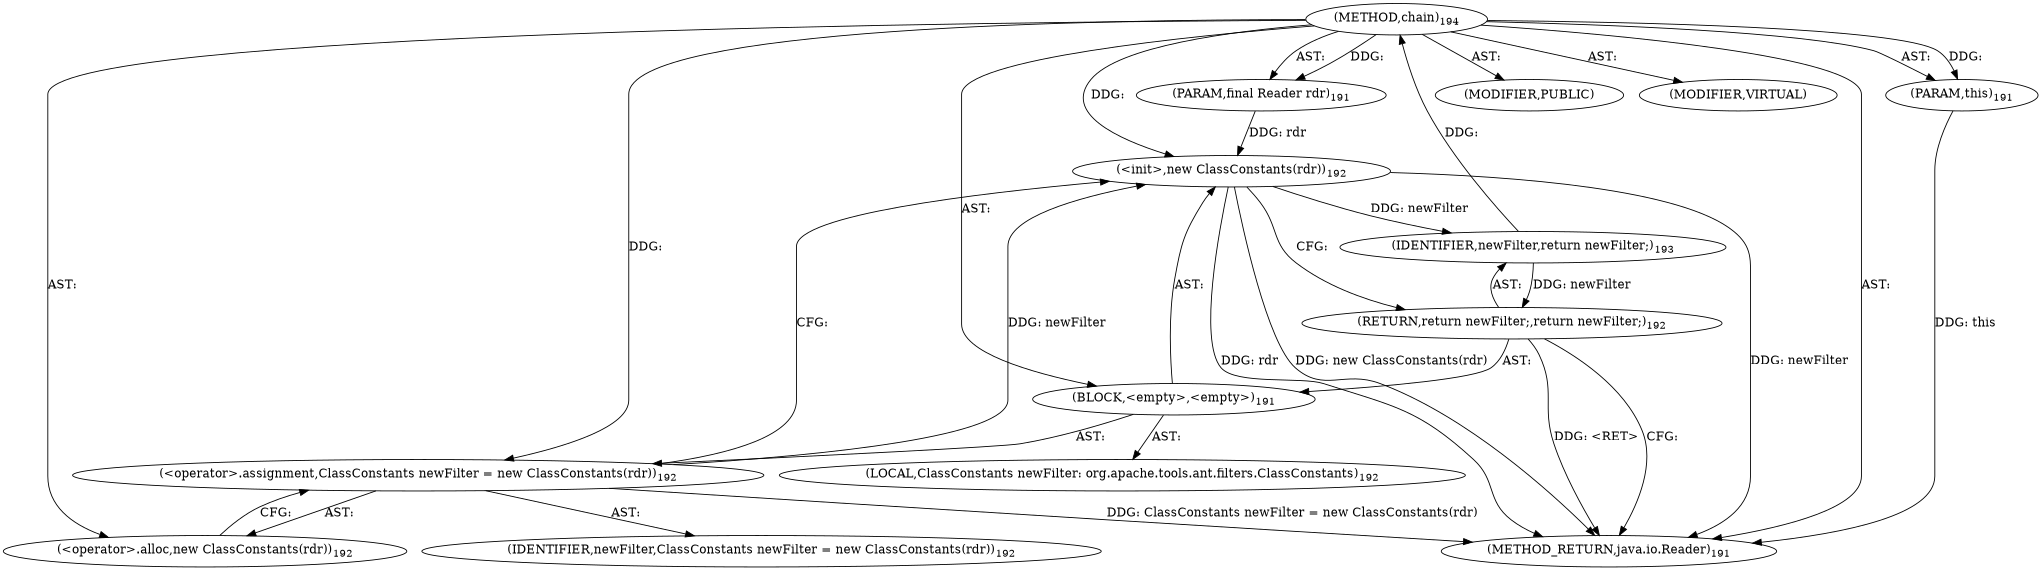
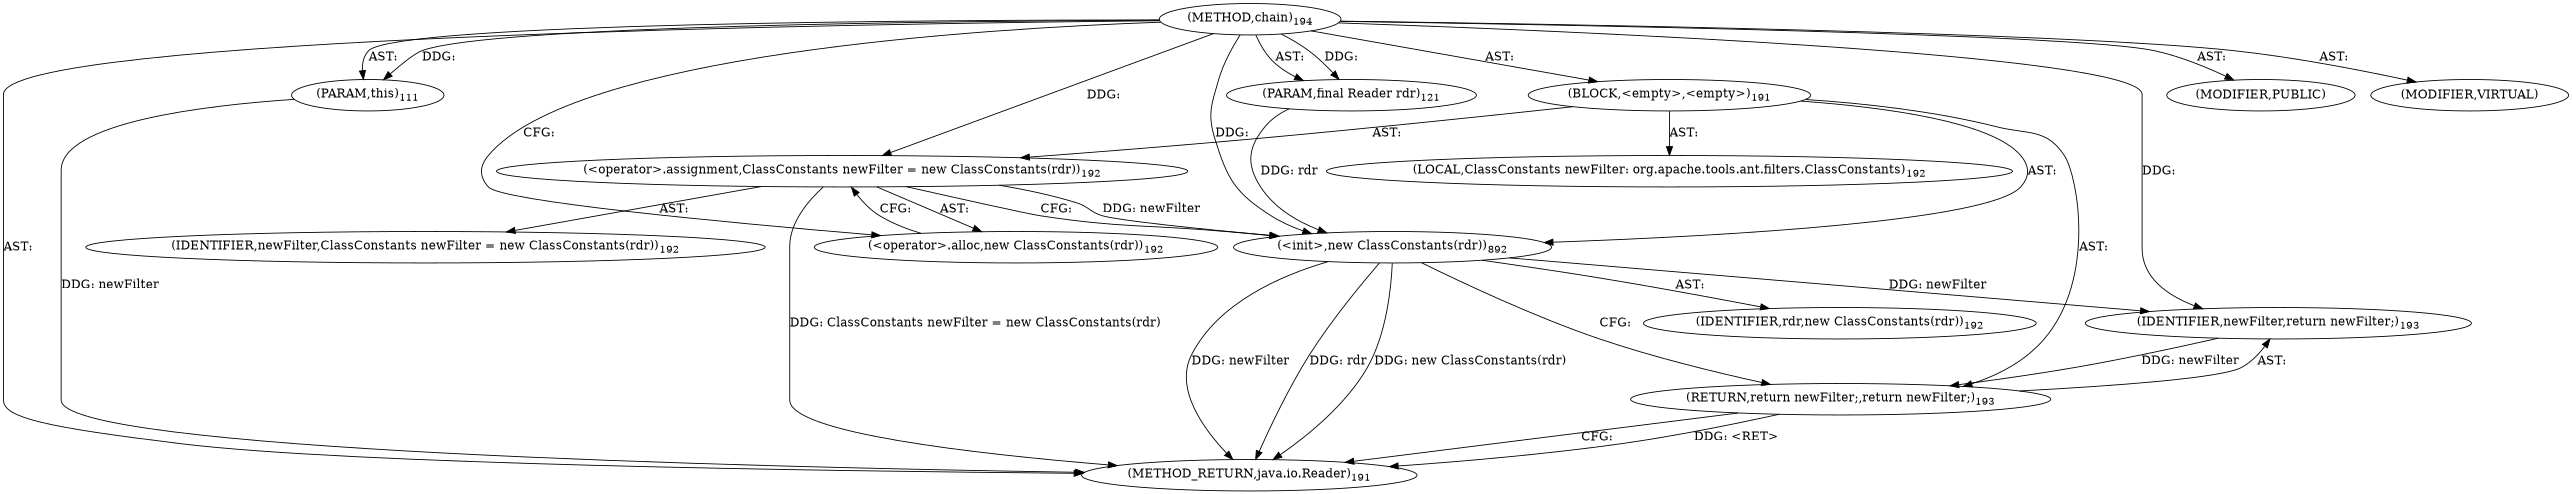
(1340, 94) -> (1431, 94)
(2003, 94) -> (409, 94)
(1448, 145) -> (1861, 49)
(1337, 170) -> (1498, 246)
(64, 285) -> (541, 133)
(1657, 322) -> (1985, 398)
none -> (1840, 323)
(1965, 323) -> (110, 285)
(1418, 382) -> (2066, 160)
